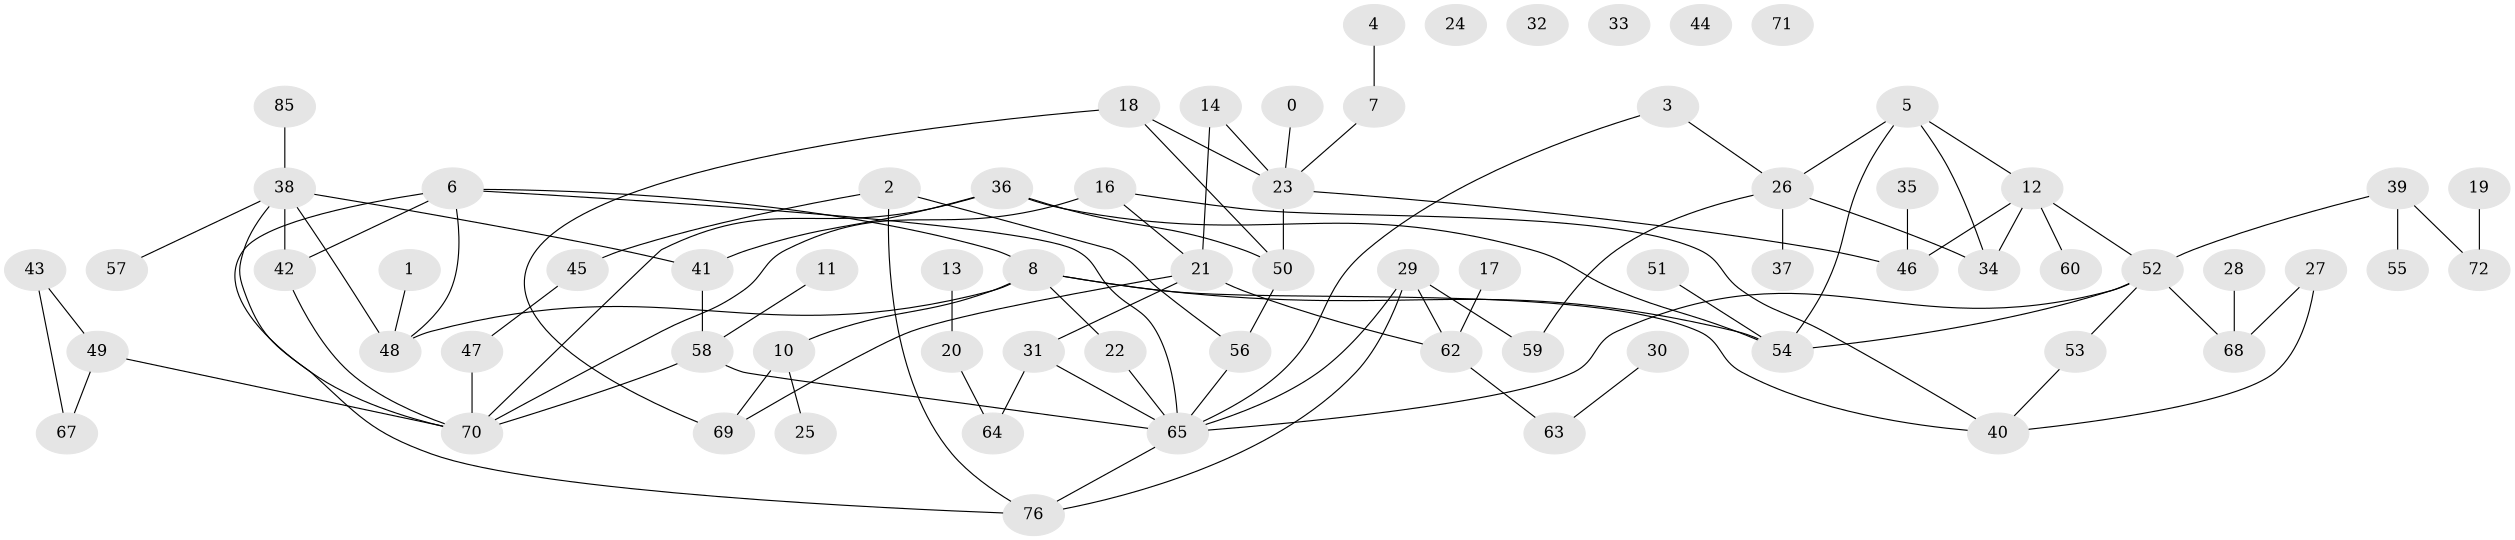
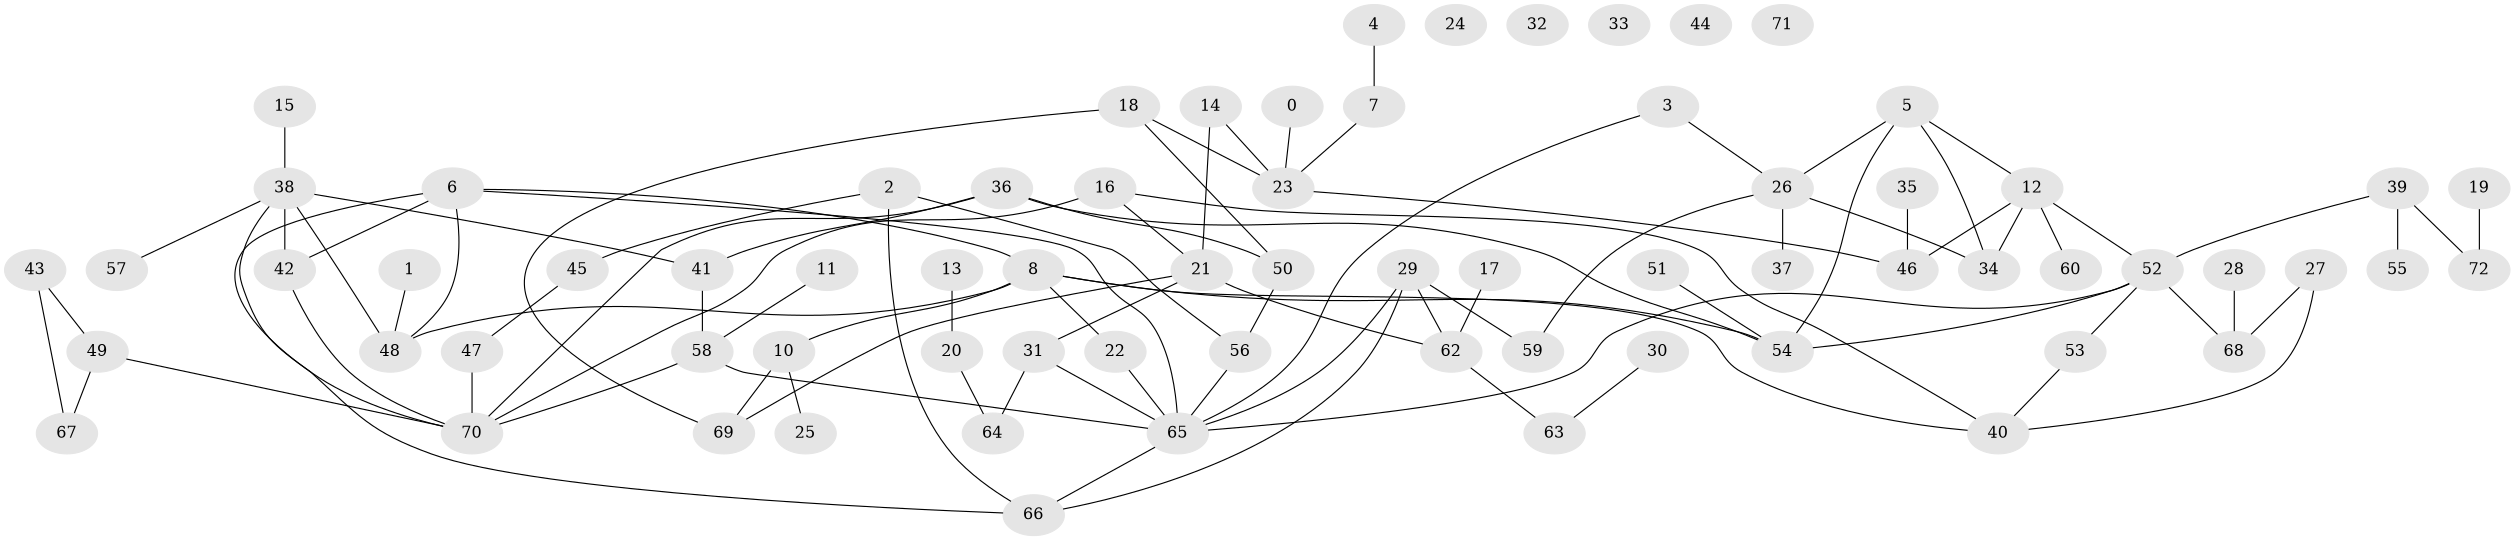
(285, 107) -> (285, 107)
(1283, 231) -> none
(1034, 515) -> (1034, 515)
